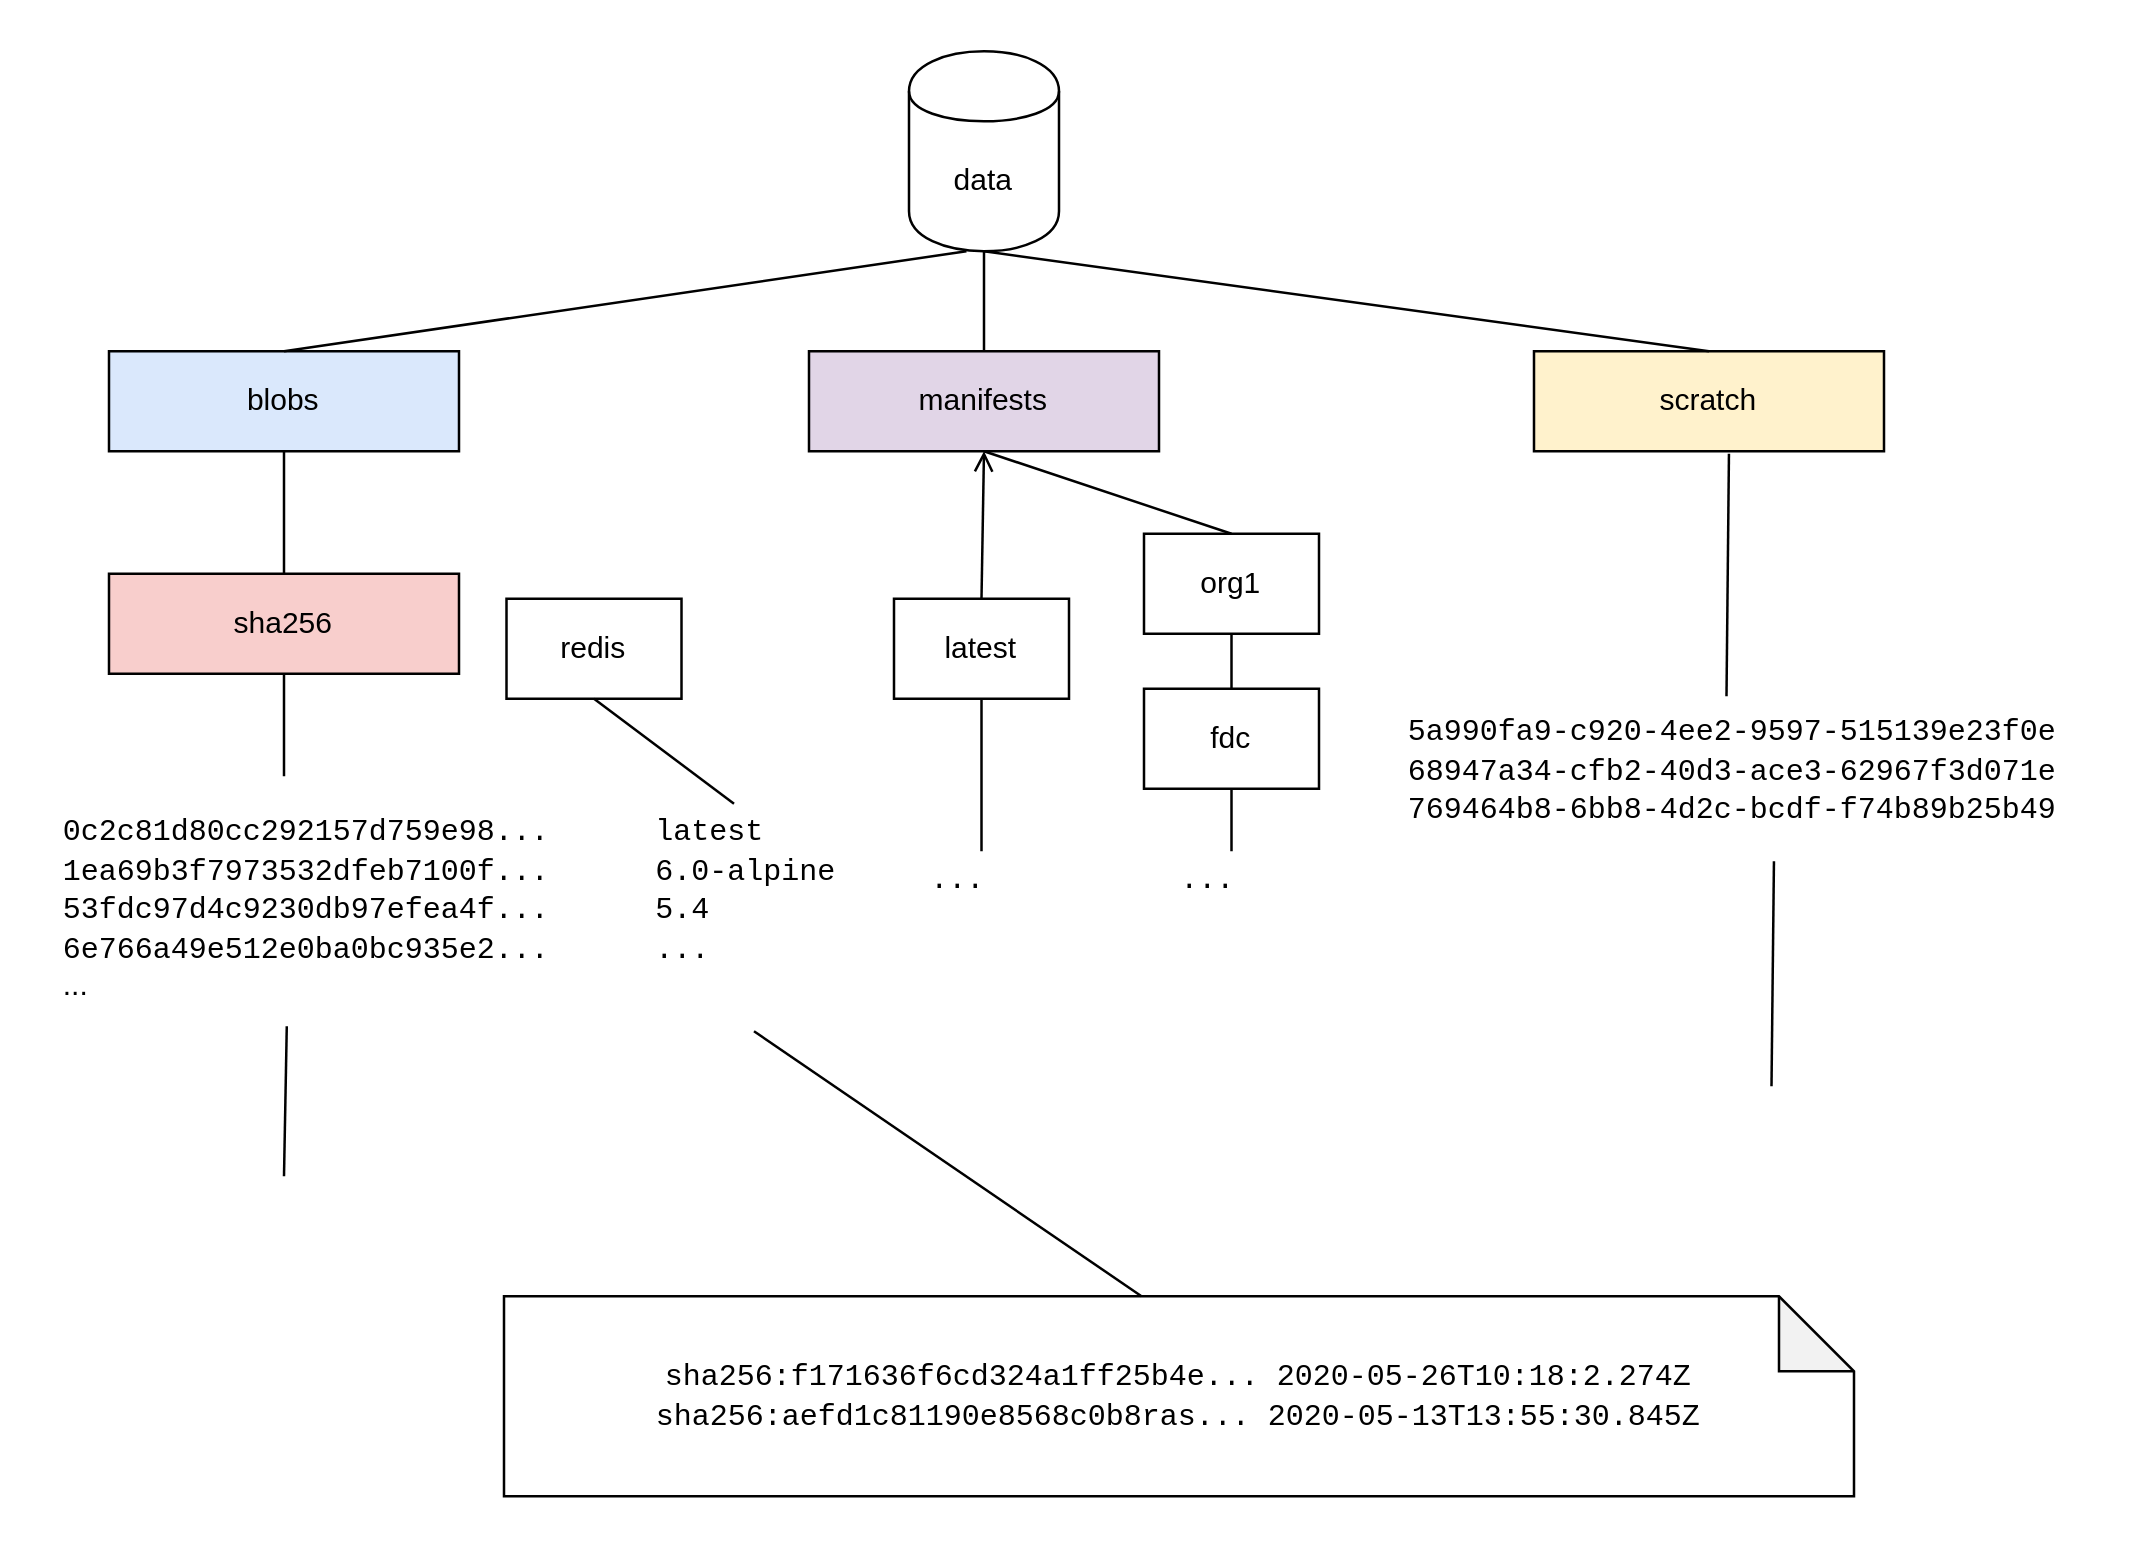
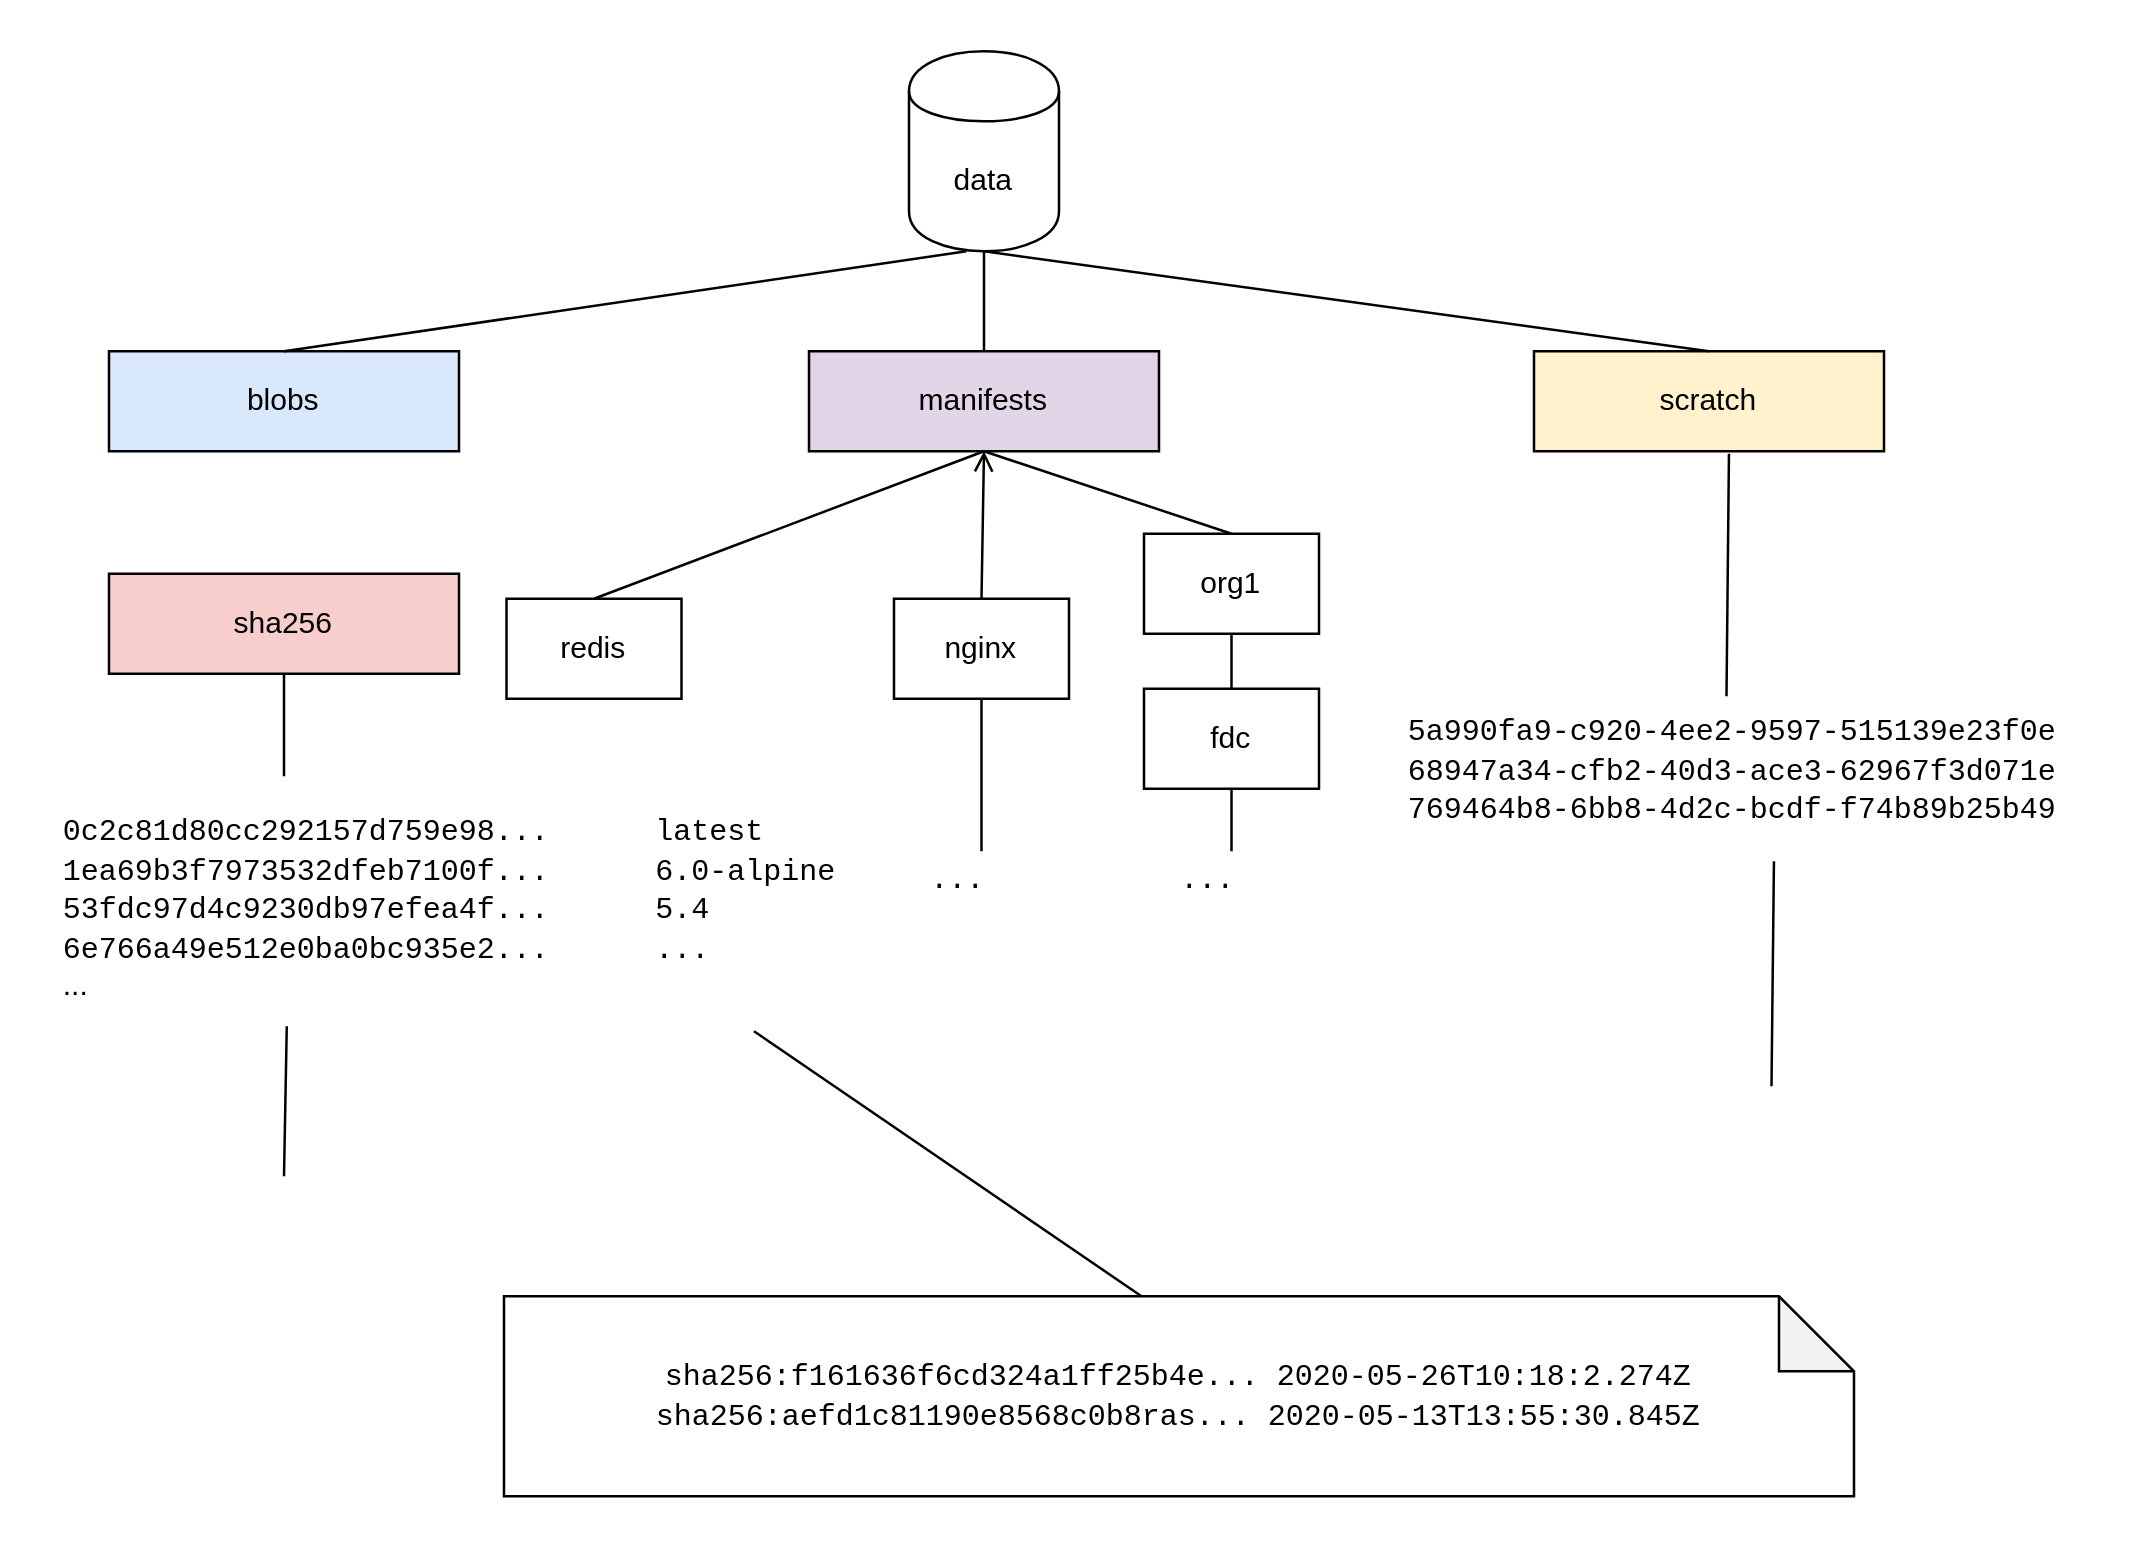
(284, 513) -> none
none -> (788, 525)
(981, 649) -> (981, 649)
(664, 751) -> none
(1179, 1396) -> (1179, 1396)
